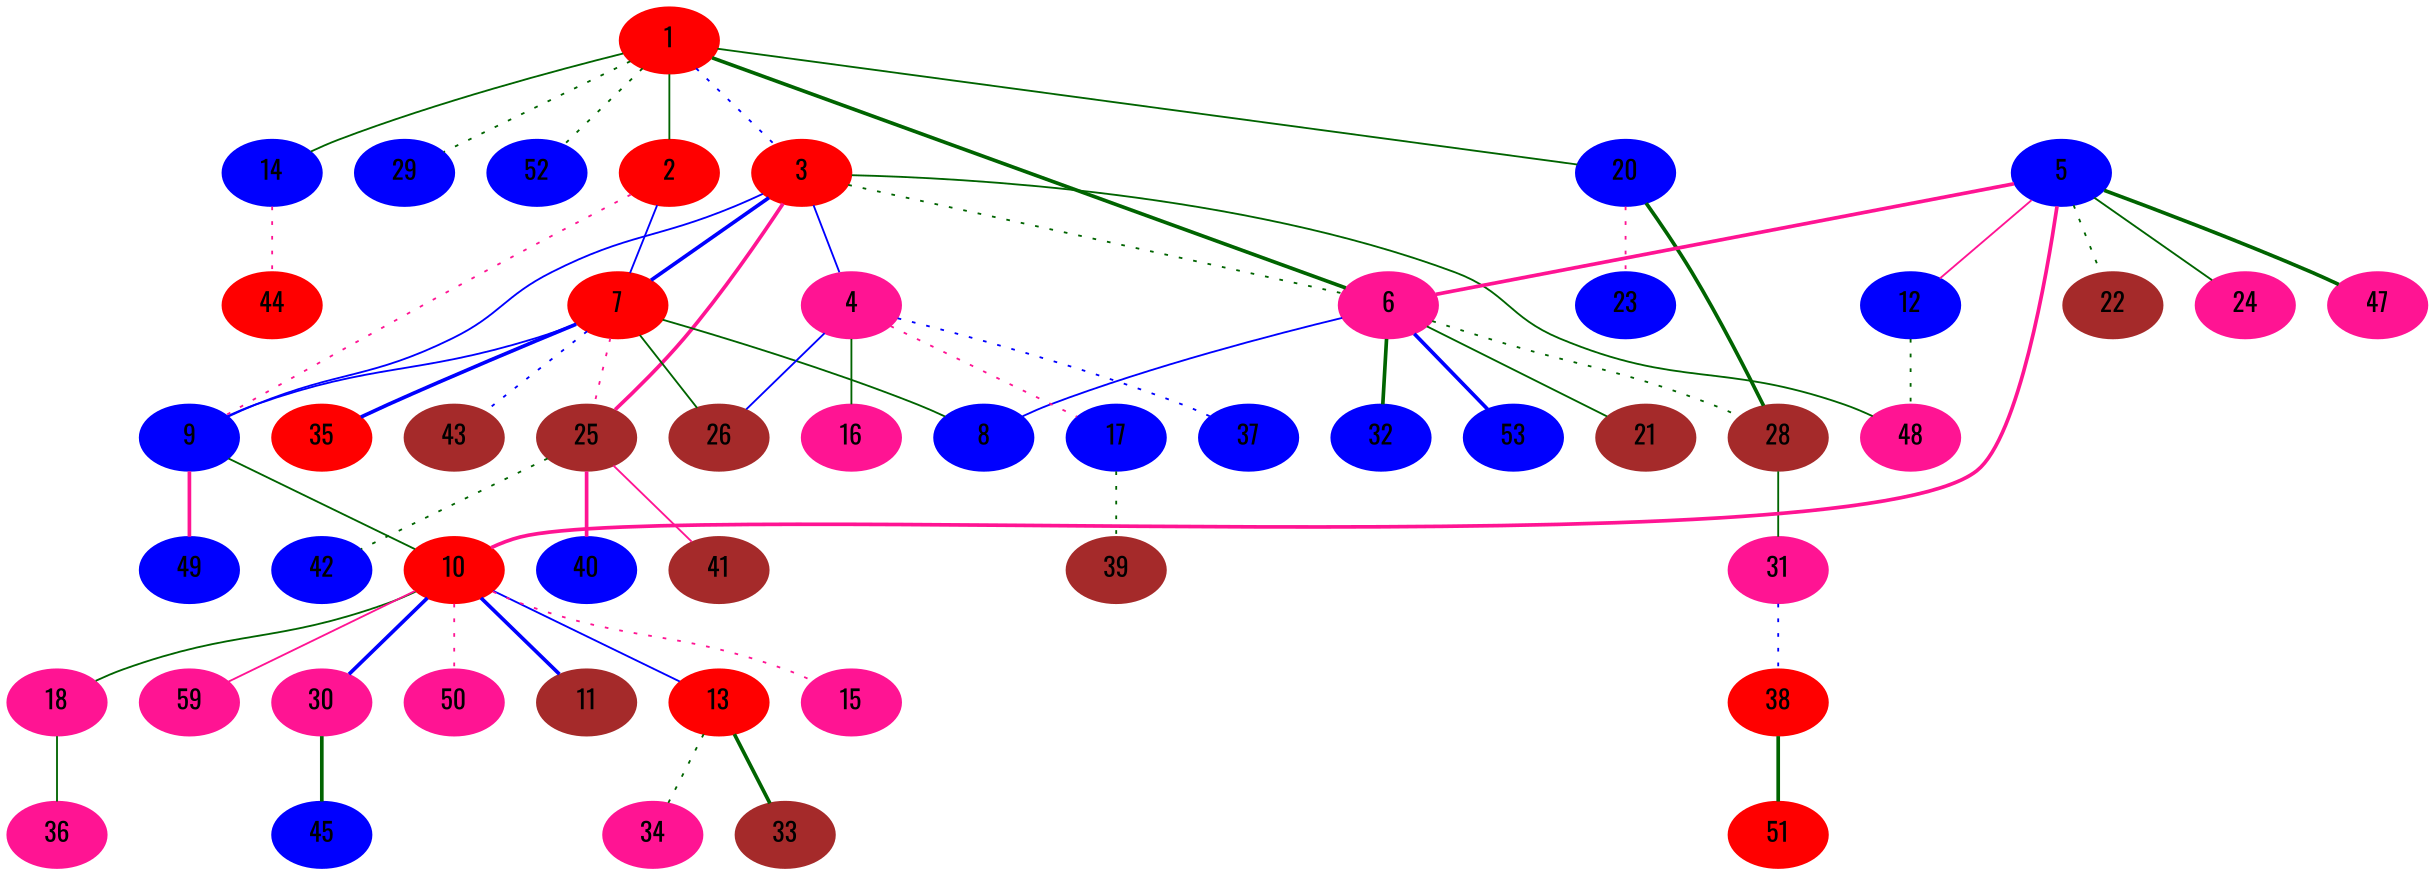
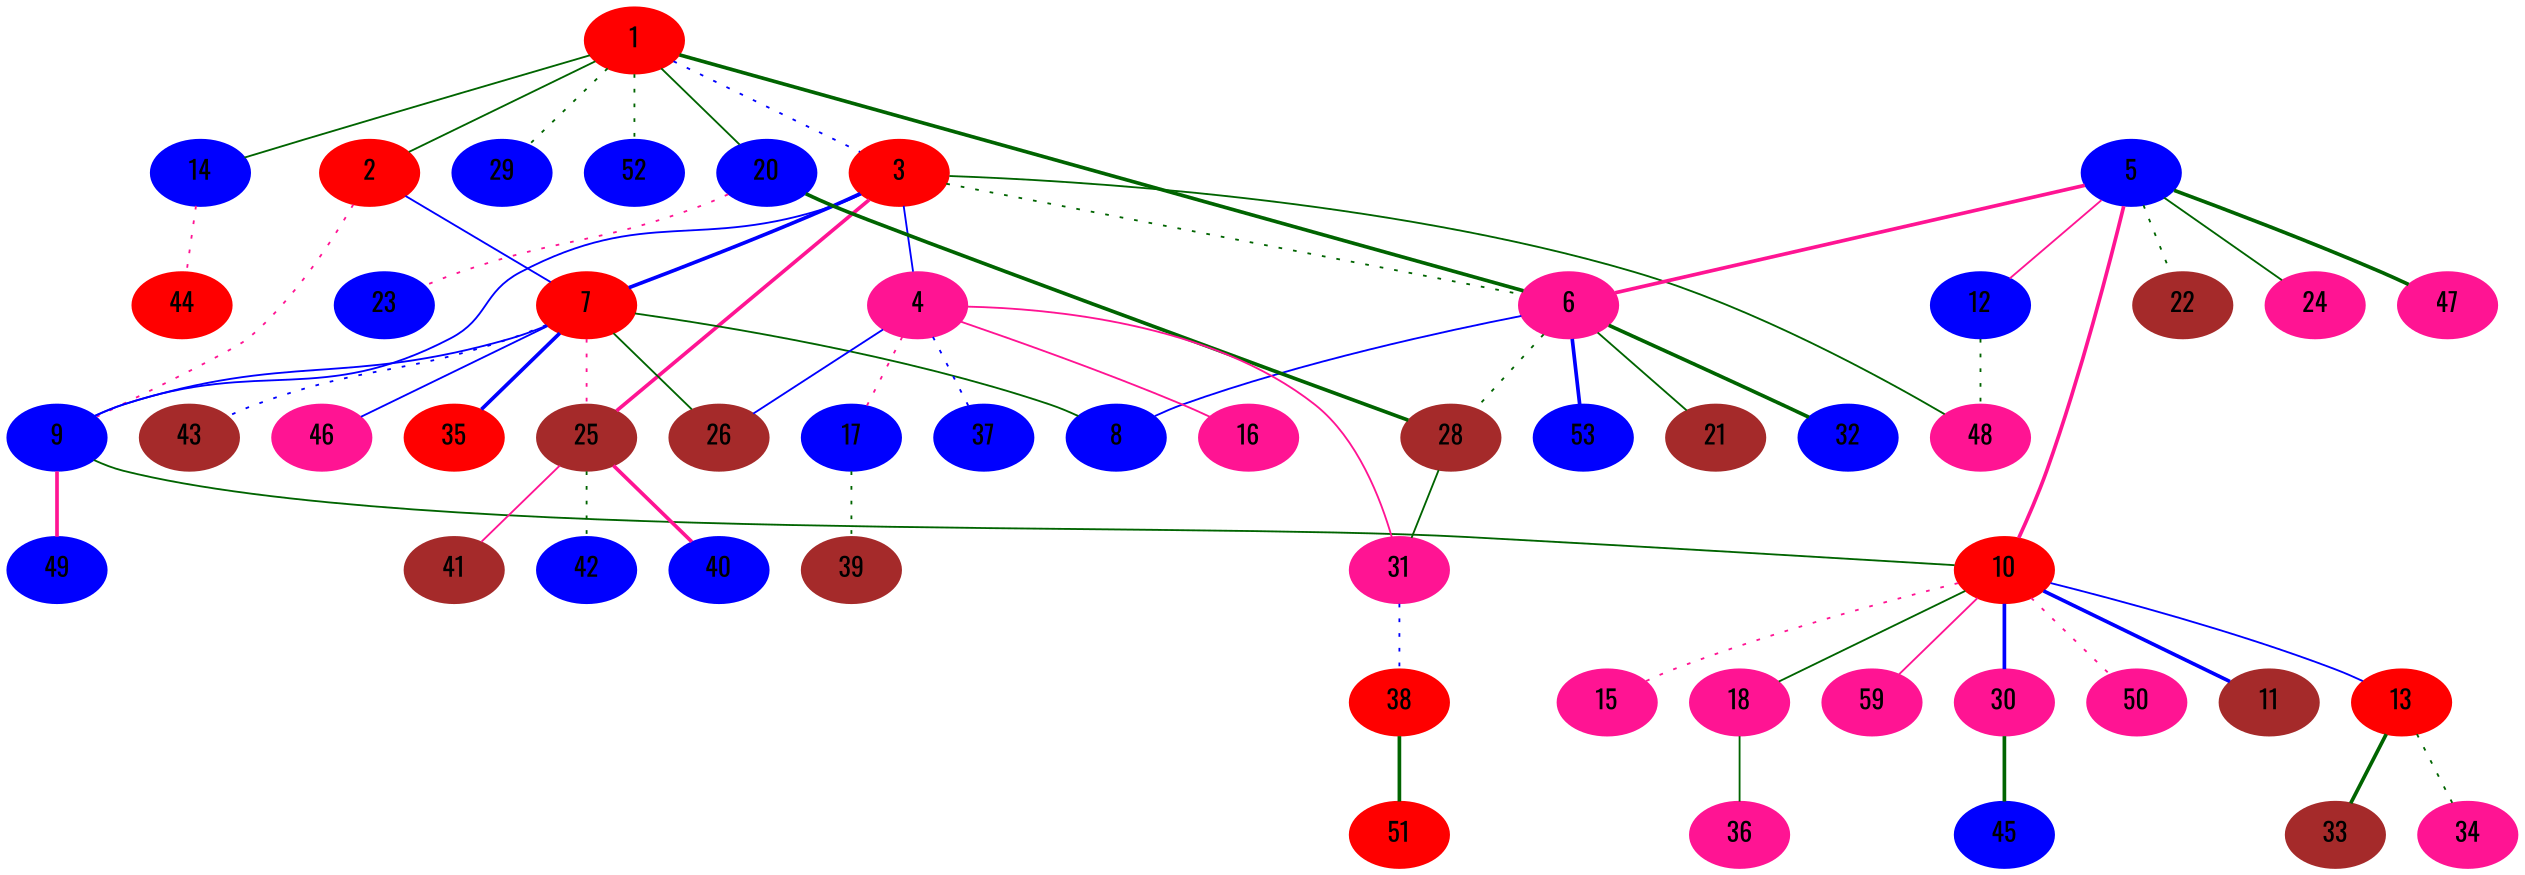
(851, 367) -> (1086, 367)
none -> (1292, 390)
none -> (322, 438)
